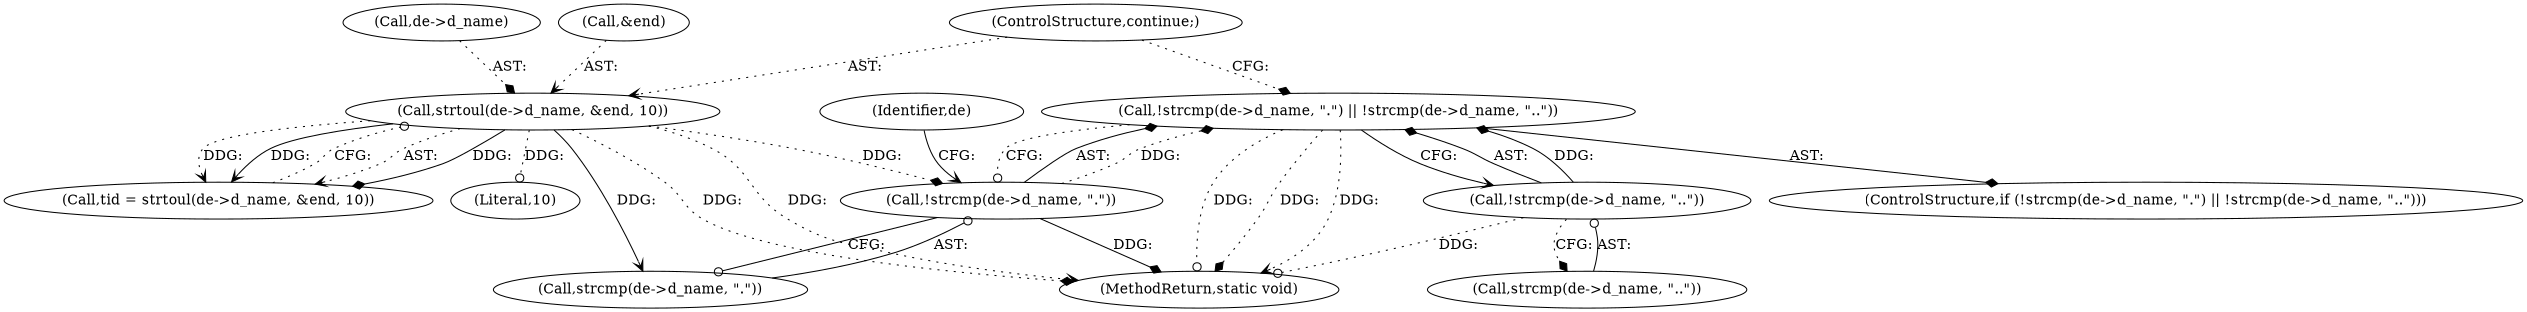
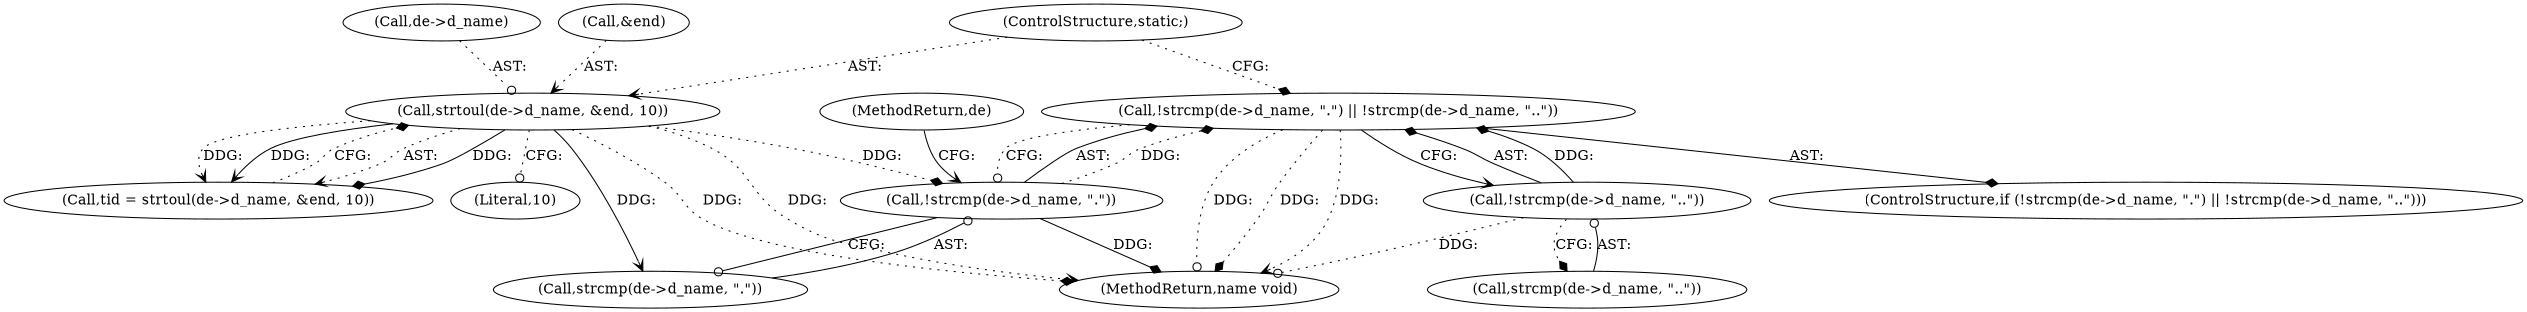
(1096, 23) -> (1096, 23)
(482, 63) -> (482, 63)
(922, 112) -> (922, 112)
(334, 149) -> (334, 149)
(547, 156) -> (547, 156)
(1199, 290) -> (1199, 290)
